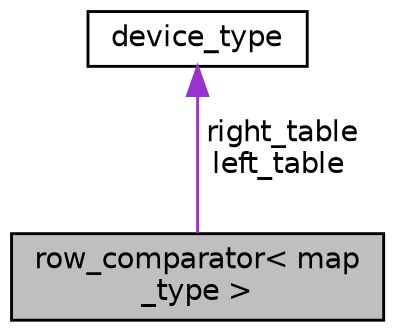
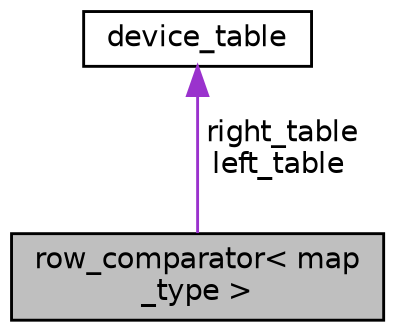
(198, 39) -> (198, 39)
